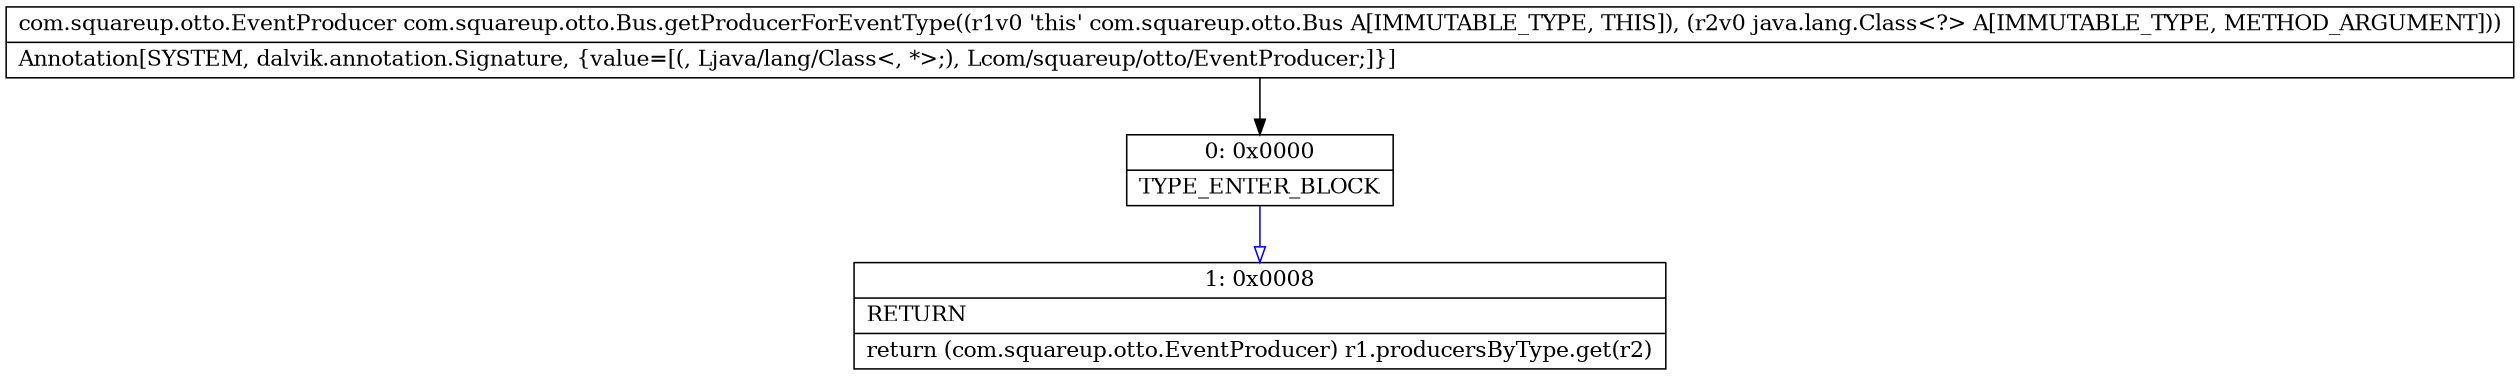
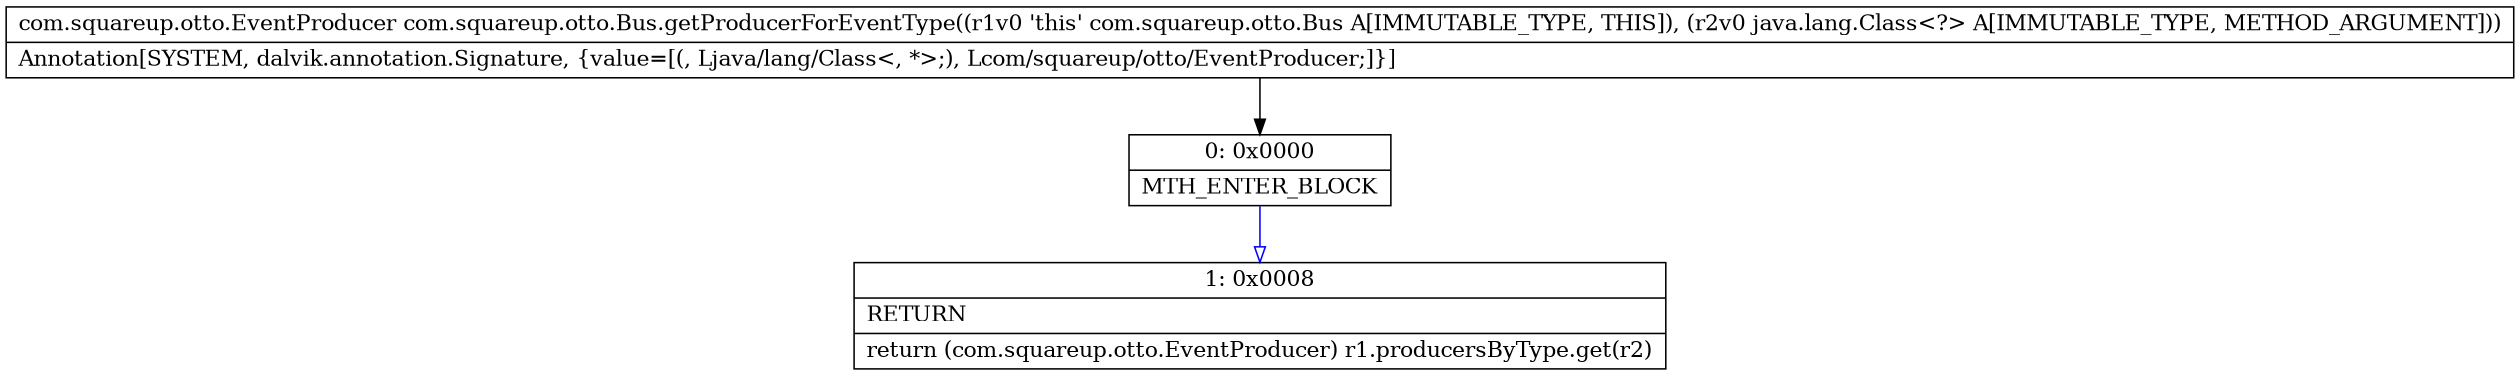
(1260, 187) -> (1260, 187)
